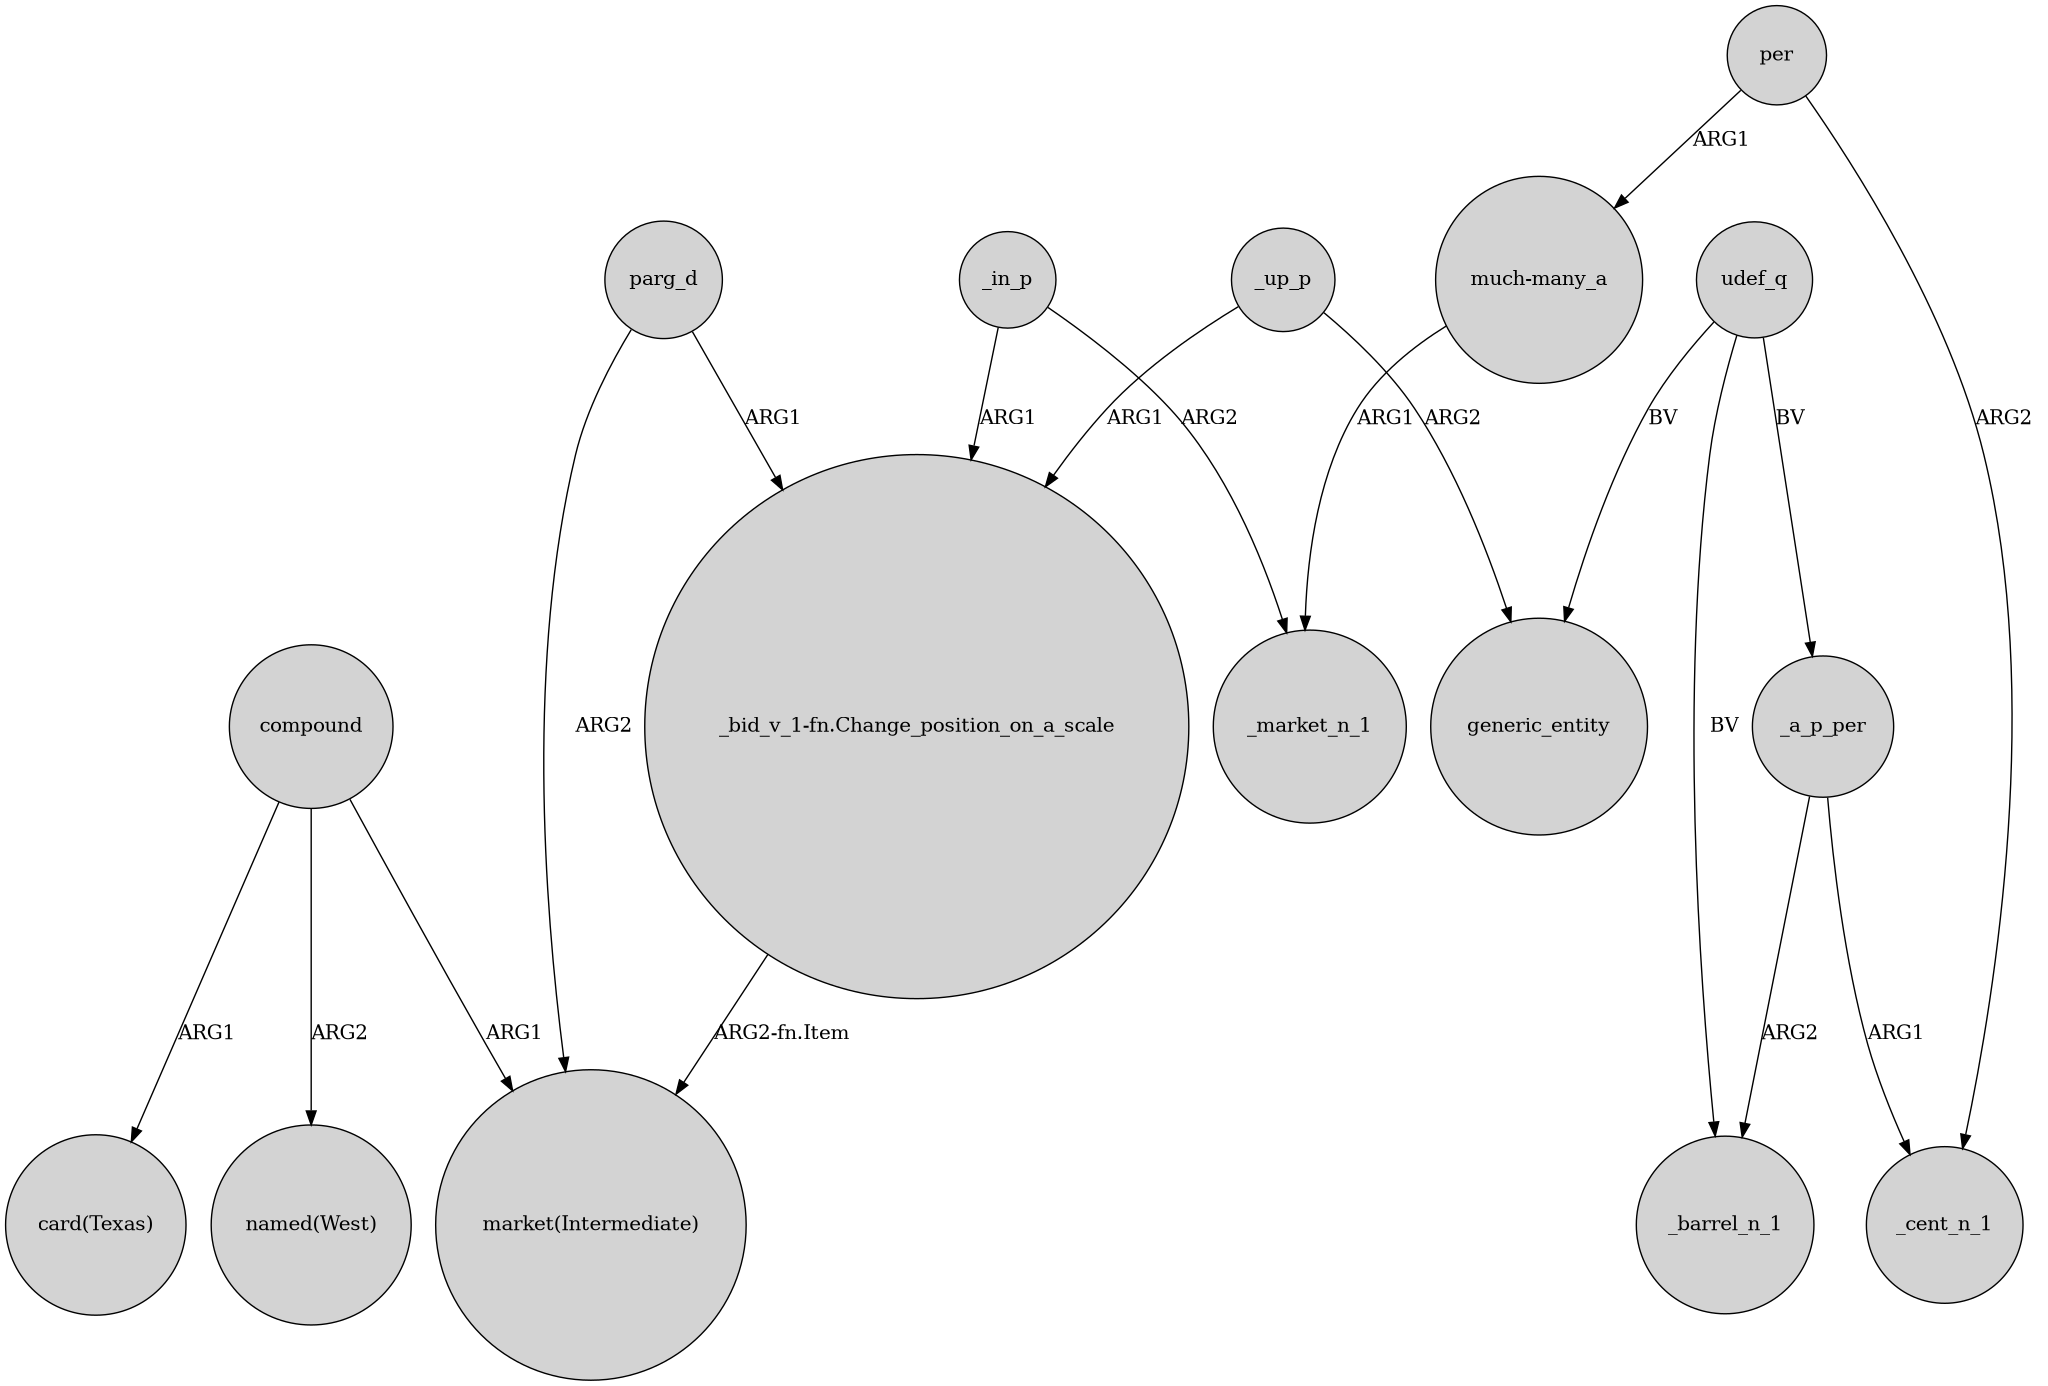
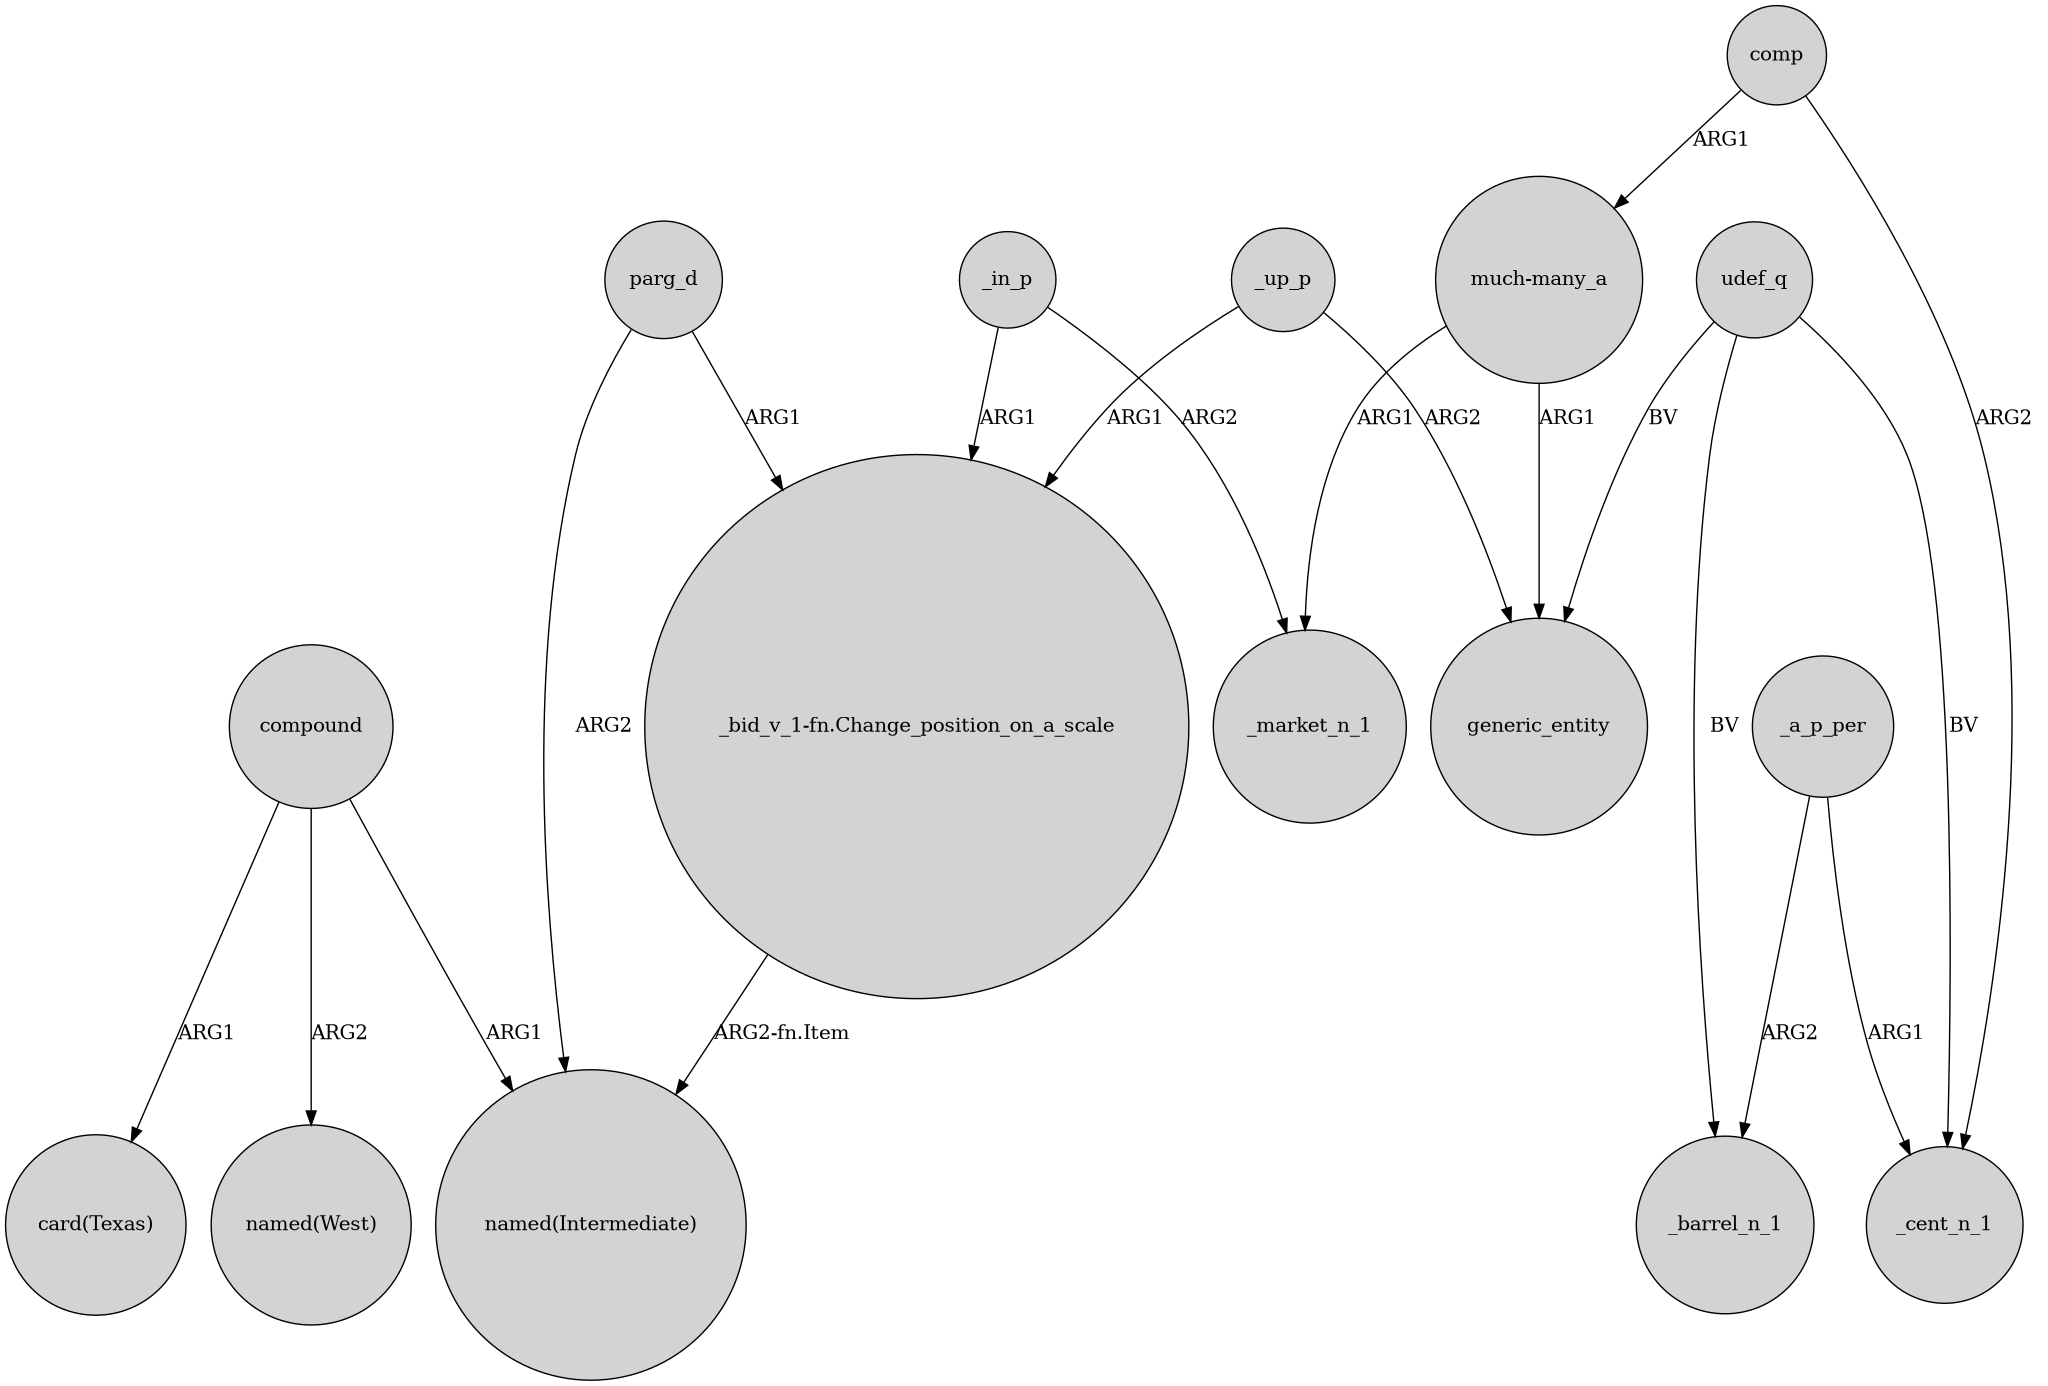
(1777, 55) -> (1777, 55)
(1787, 490) -> (1944, 704)
none -> (1539, 494)
(591, 1225) -> (591, 1225)
